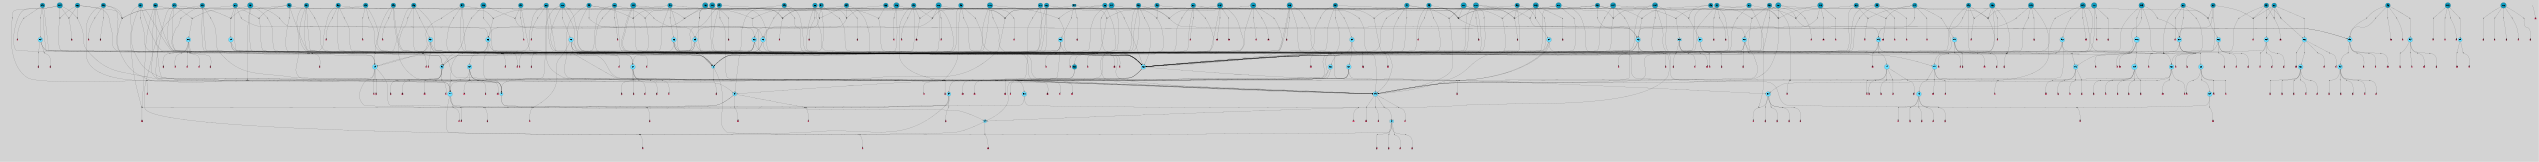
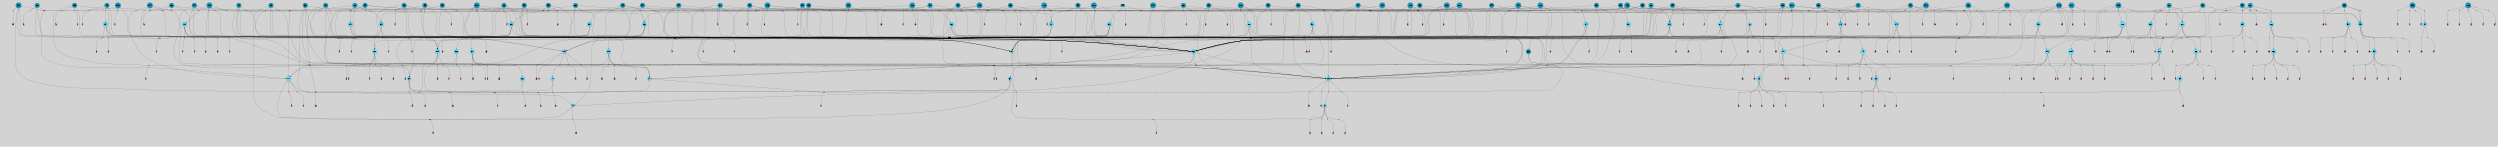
(1040, 5) -> none
none -> (553, 79)
